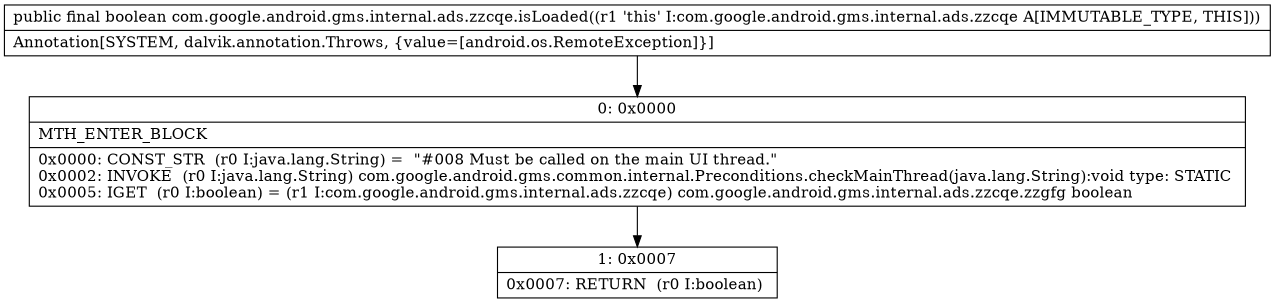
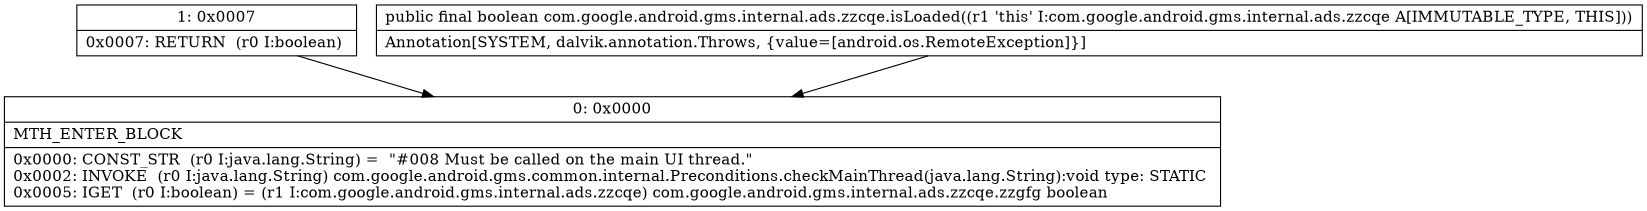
(637, 221) -> (360, 75)
